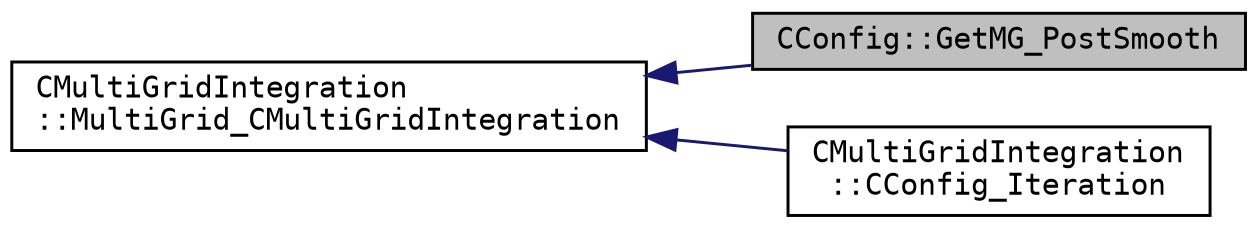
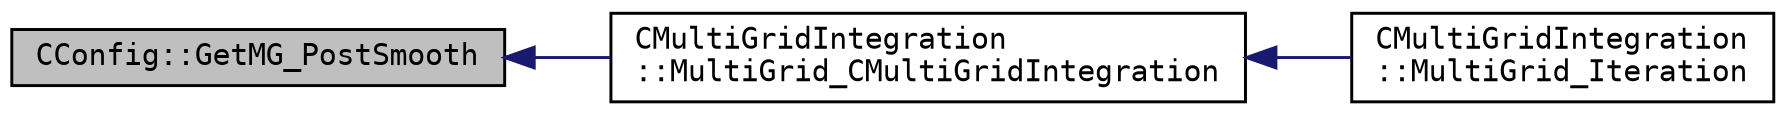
(714, 69) -> (573, 58)
(999, 171) -> (1563, 58)
